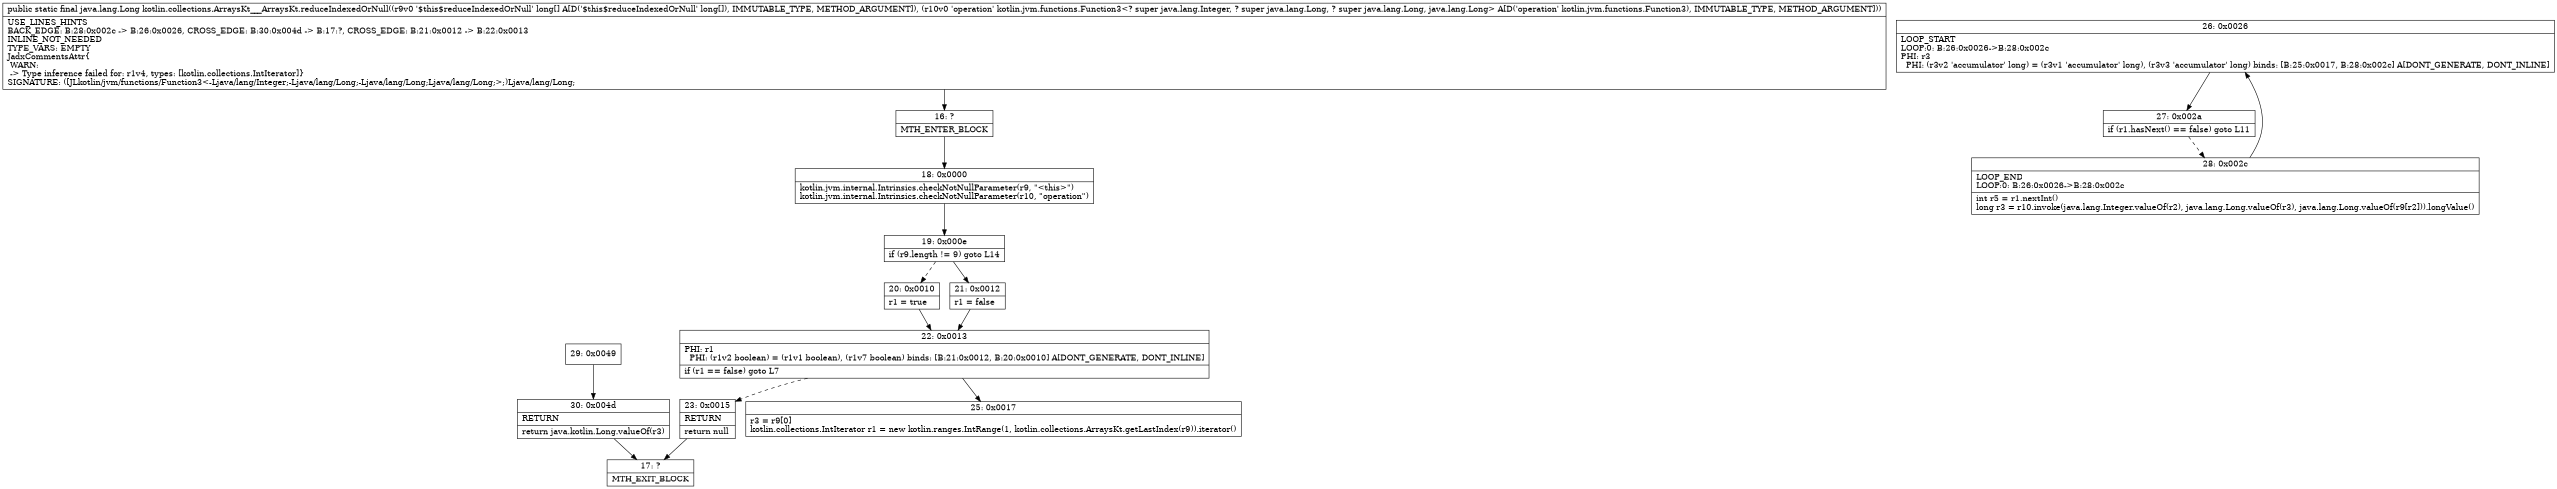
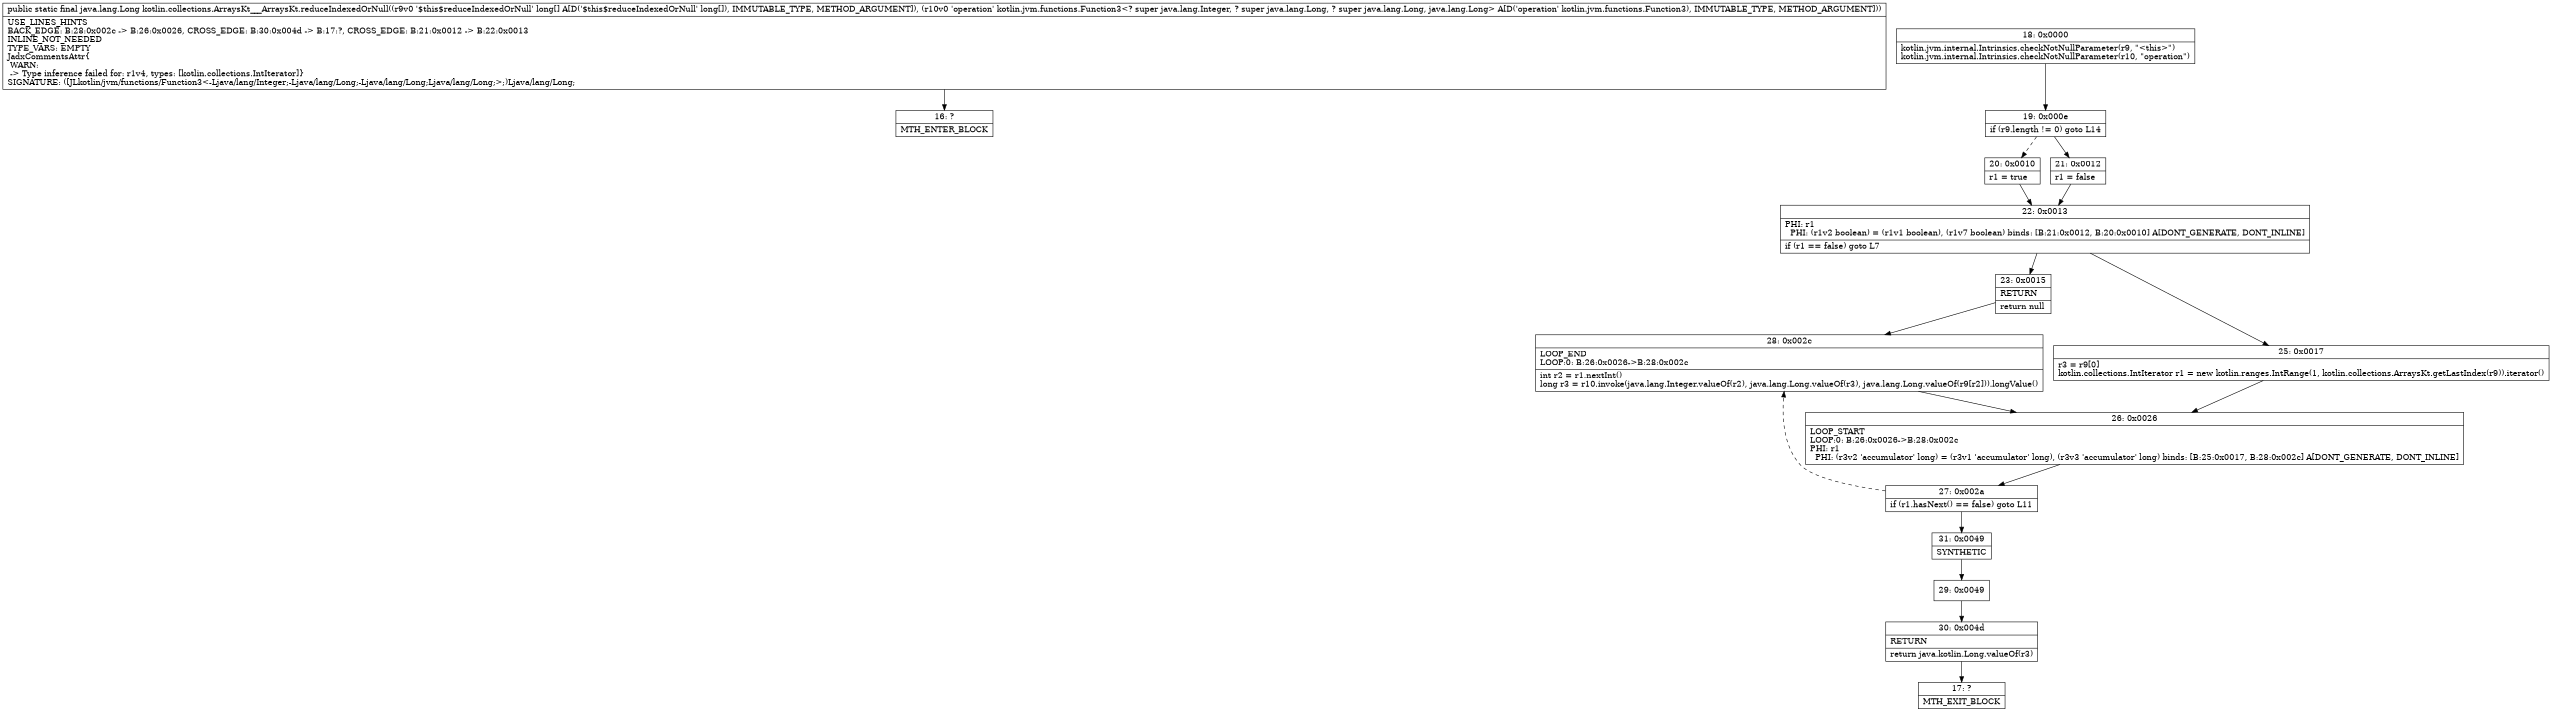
(1917, 57) -> (1826, 449)
(944, 150) -> none
(2017, 199) -> (1581, 376)
(944, 255) -> (2046, 130)
(774, 388) -> (2034, 261)
none -> (2230, 395)
(678, 447) -> (1943, 318)
none -> (1962, 546)
